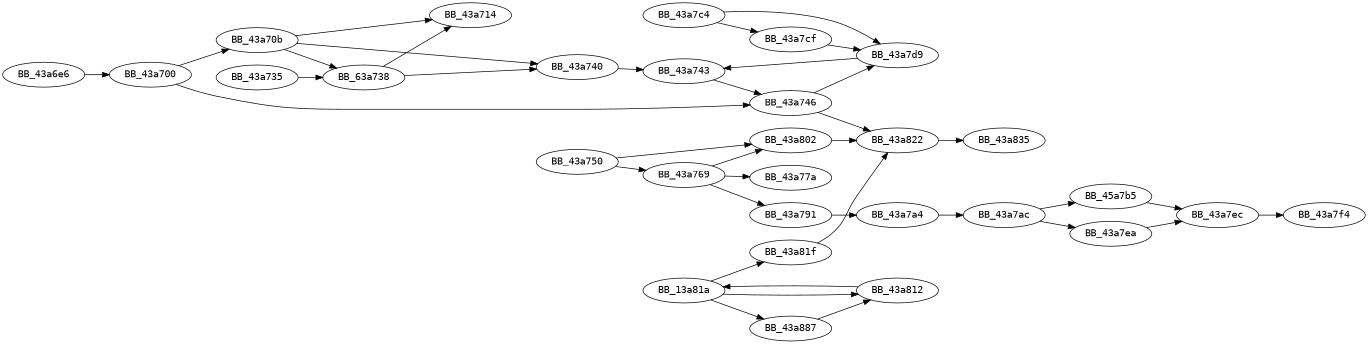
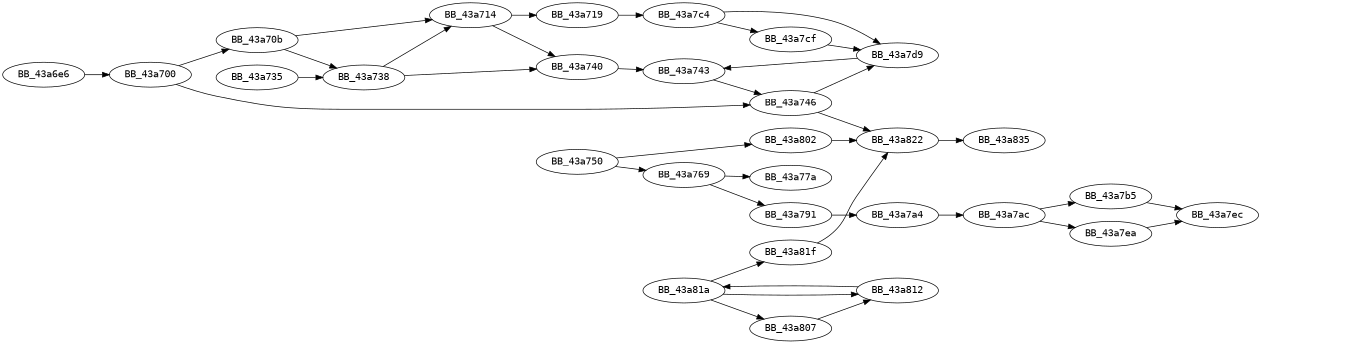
none -> (577, 15)
(414, 53) -> (521, 40)
(364, 77) -> (364, 77)
(734, 159) -> none
(1111, 196) -> (1111, 196)
(1324, 215) -> none
(684, 290) -> (684, 290)
(791, 329) -> (791, 329)
